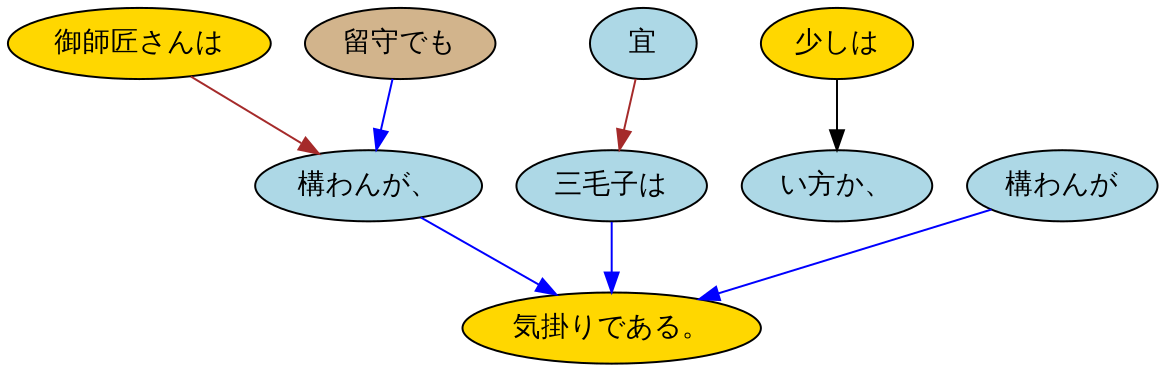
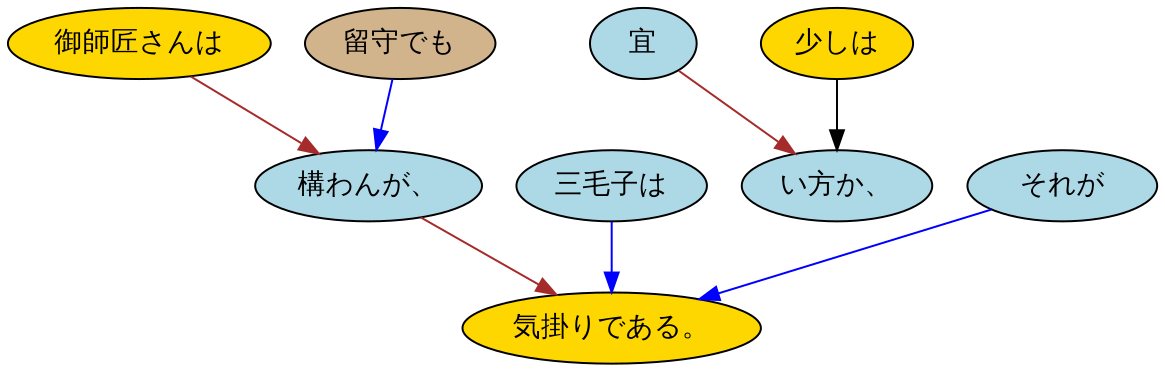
(630, 105) -> (729, 106)
(1062, 186) -> (1062, 186)
(480, 251) -> (480, 251)
